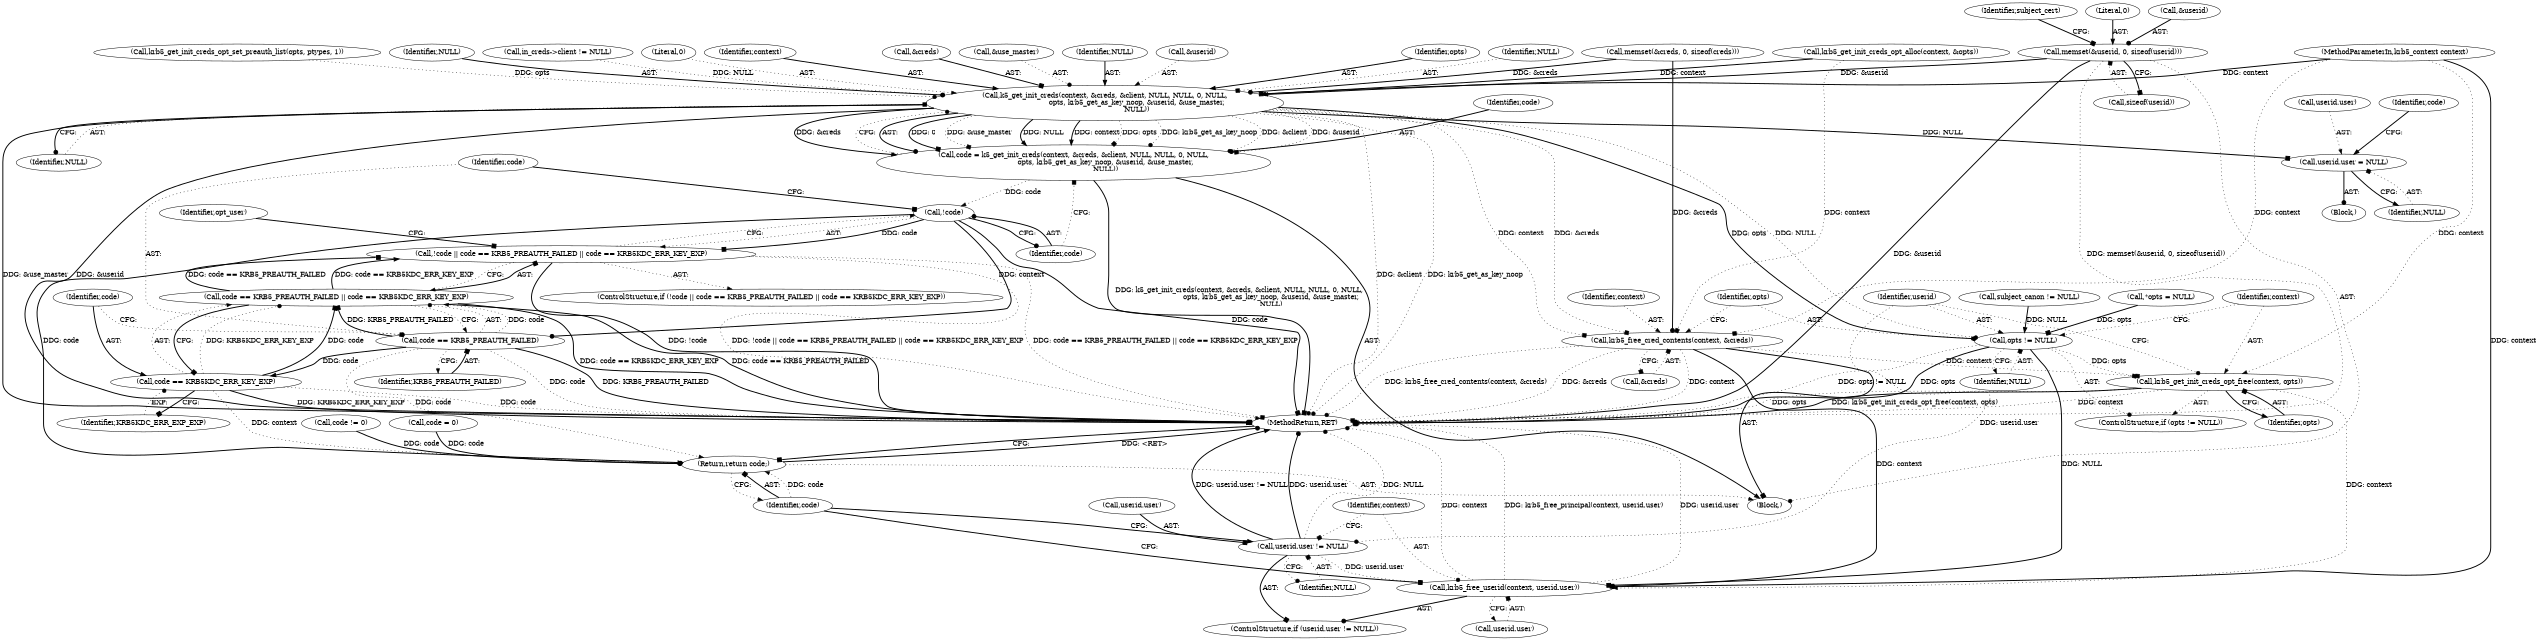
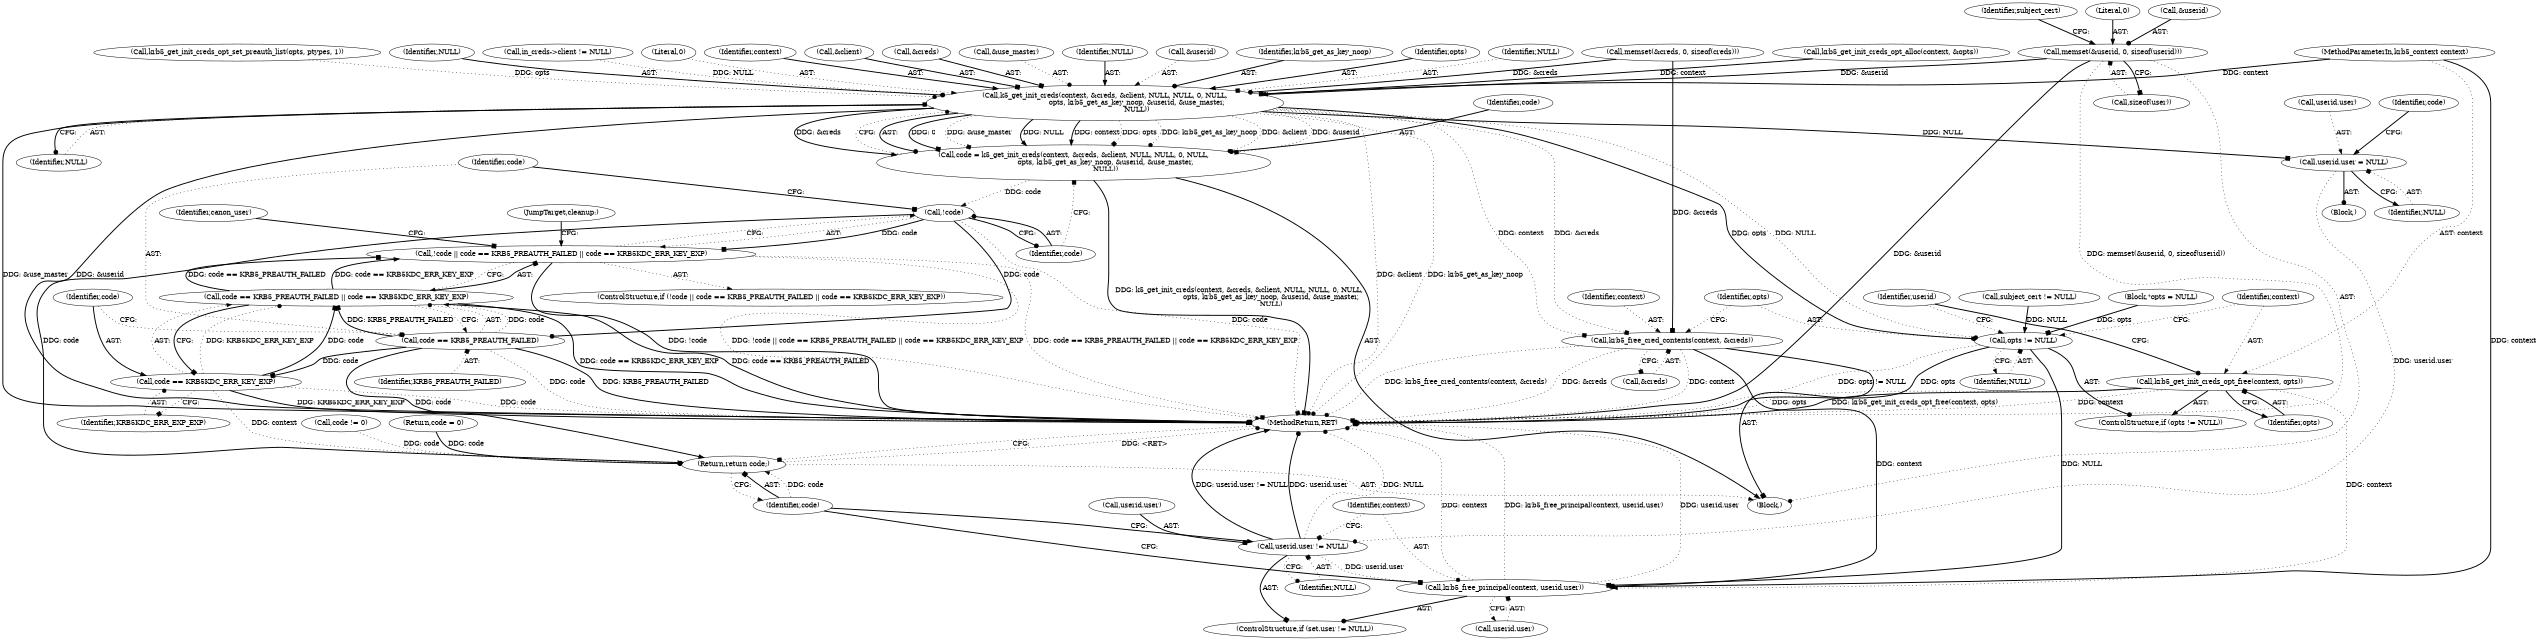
(2064, 31) -> (2064, 31)
none -> (839, 53)
none -> (1315, 53)
(2142, 103) -> (2142, 103)
(1673, 195) -> (1673, 195)
(214, 213) -> (214, 213)
none -> (561, 213)
(1821, 234) -> none
(2461, 234) -> (2461, 234)
(1022, 275) -> (1022, 275)
(2102, 283) -> none
(2029, 298) -> (2029, 298)
(2161, 298) -> (2161, 298)
(1187, 319) -> (1187, 319)
(1986, 320) -> (1986, 320)
(2068, 330) -> (2068, 330)
(339, 355) -> (339, 355)
(441, 357) -> none
(1927, 364) -> none
(460, 365) -> (460, 365)
(2090, 365) -> none
(2081, 388) -> (2081, 388)
(2192, 401) -> (2192, 401)
(178, 402) -> (178, 402)
(161, 403) -> (161, 403)
(510, 420) -> (510, 420)
(433, 423) -> (433, 423)
(1018, 440) -> (1018, 440)
(1020, 448) -> (1020, 448)
(516, 458) -> (516, 458)
(1806, 509) -> (2020, 492)
(1505, 588) -> (1505, 588)
(1305, 629) -> (1305, 629)
